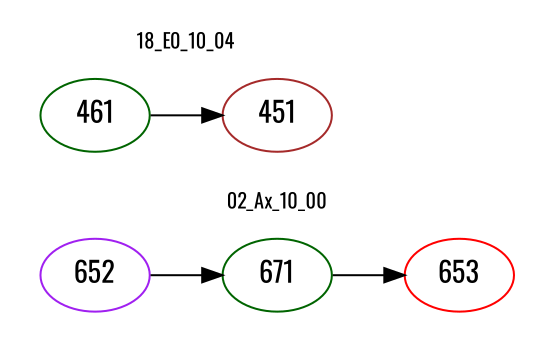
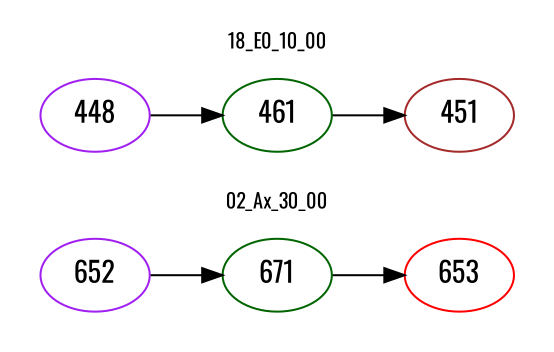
(186, 44) -> (277, 44)
none -> (95, 115)
(277, 203) -> (277, 203)
